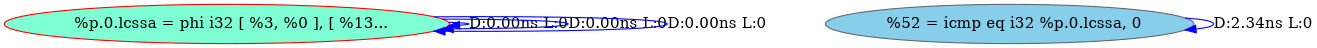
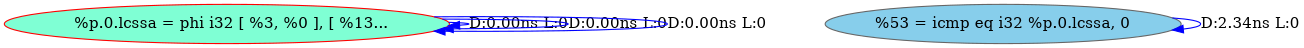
(1010, 24) -> (1003, 24)
